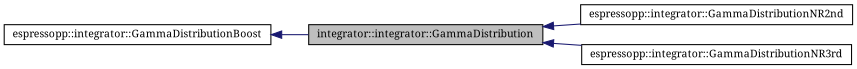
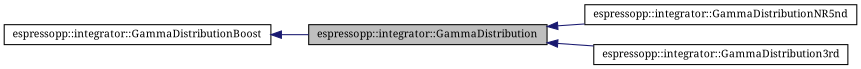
(717, 15) -> (721, 15)
(426, 35) -> (428, 35)
(717, 55) -> (721, 55)
